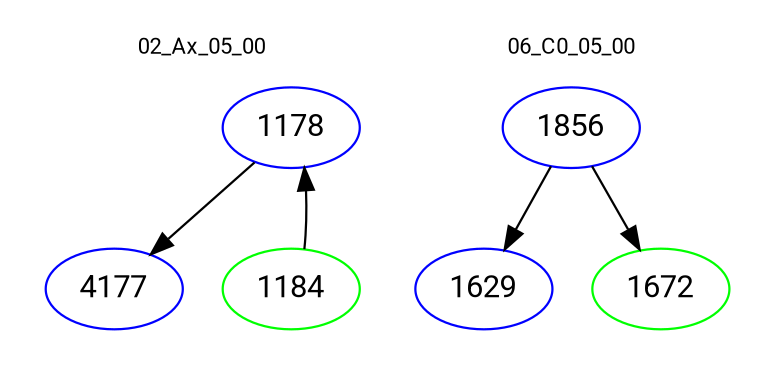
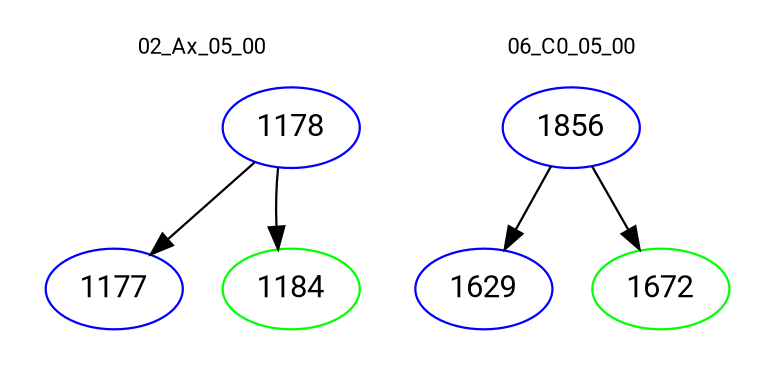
(306, 220) -> (276, 197)
(114, 289) -> (114, 289)
